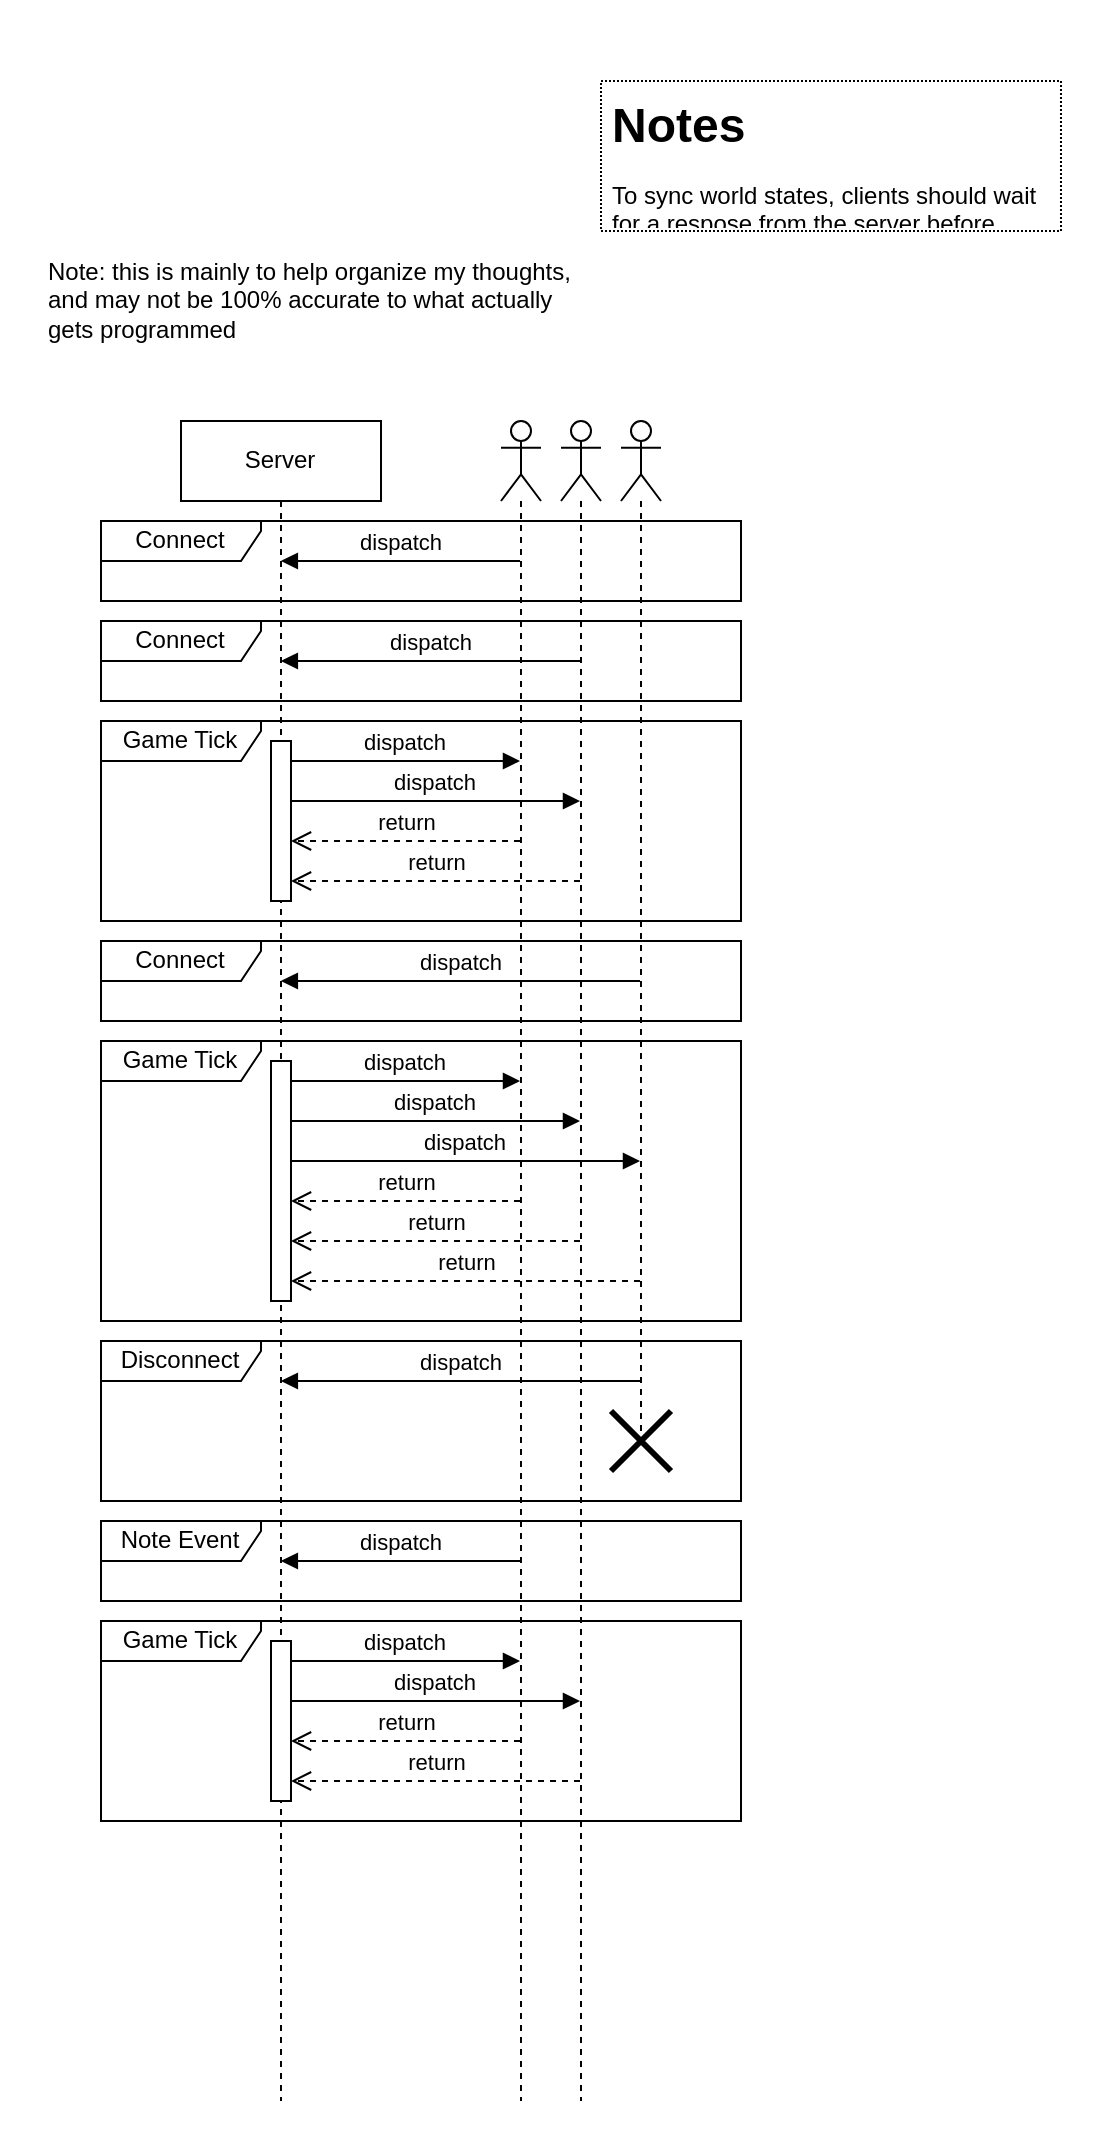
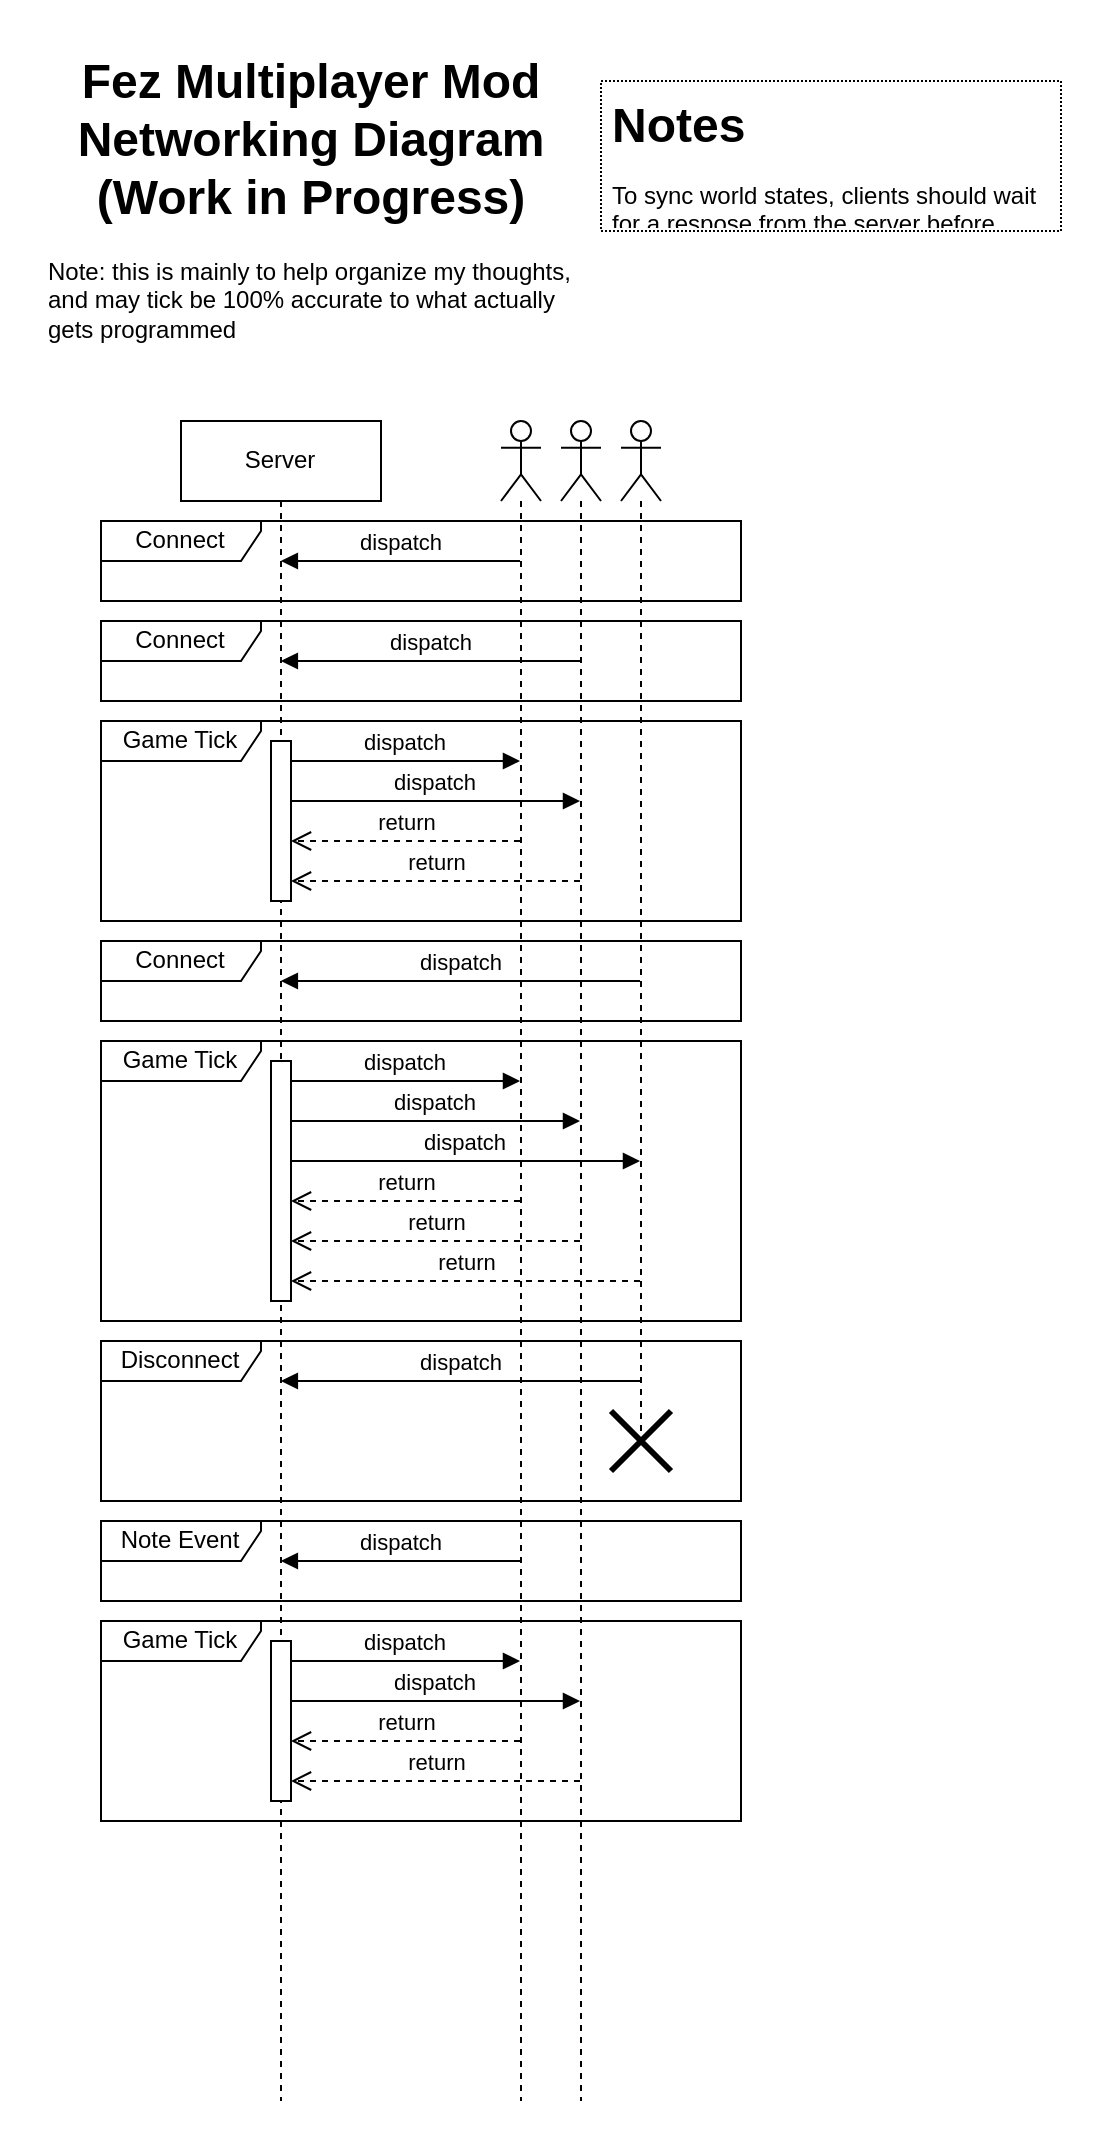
none -> (311, 141)
(313, 302) -> (313, 302)
